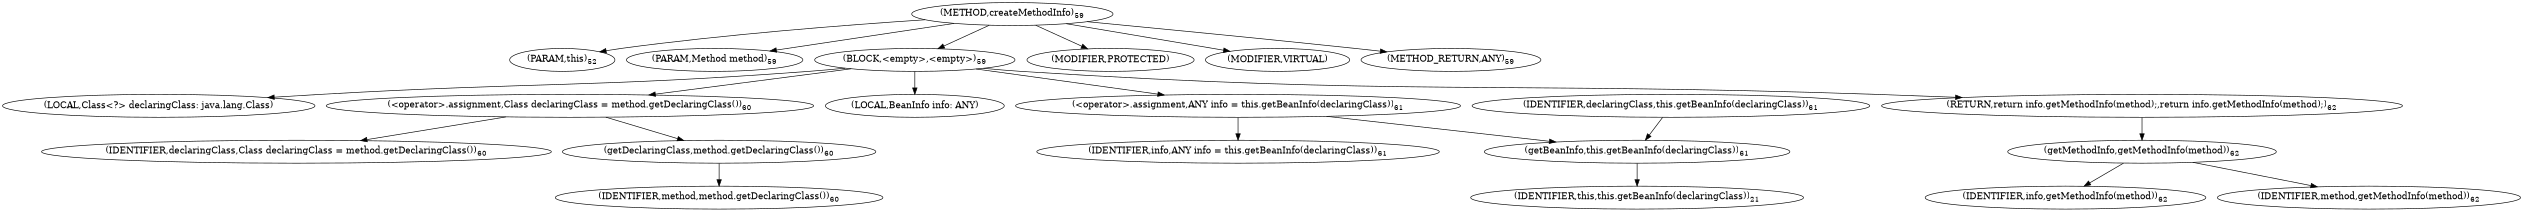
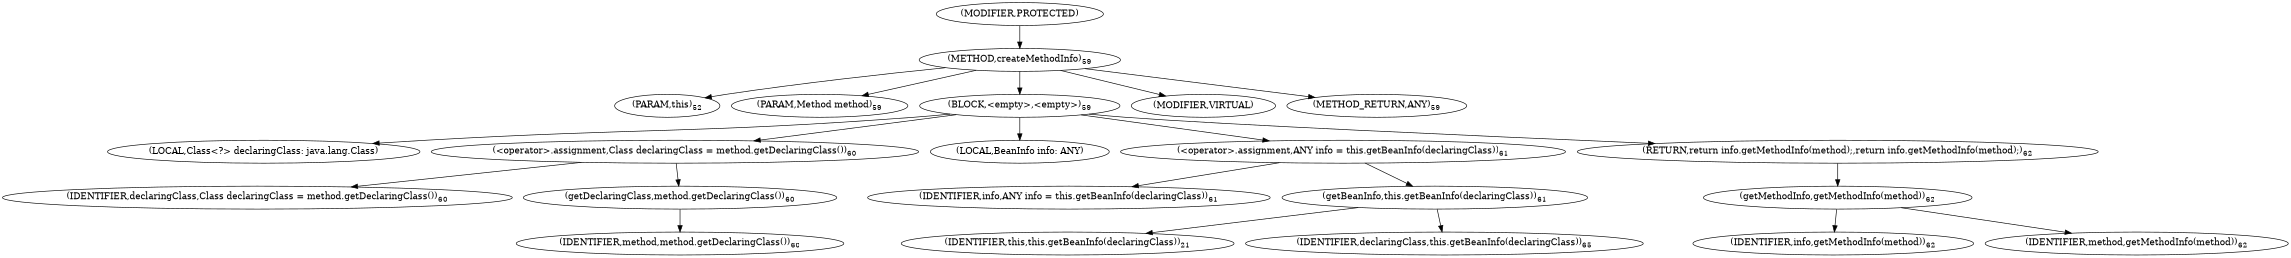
(1059, 36) -> (1020, 34)
(1814, 105) -> (1587, 243)
(1656, 126) -> (1439, 217)
